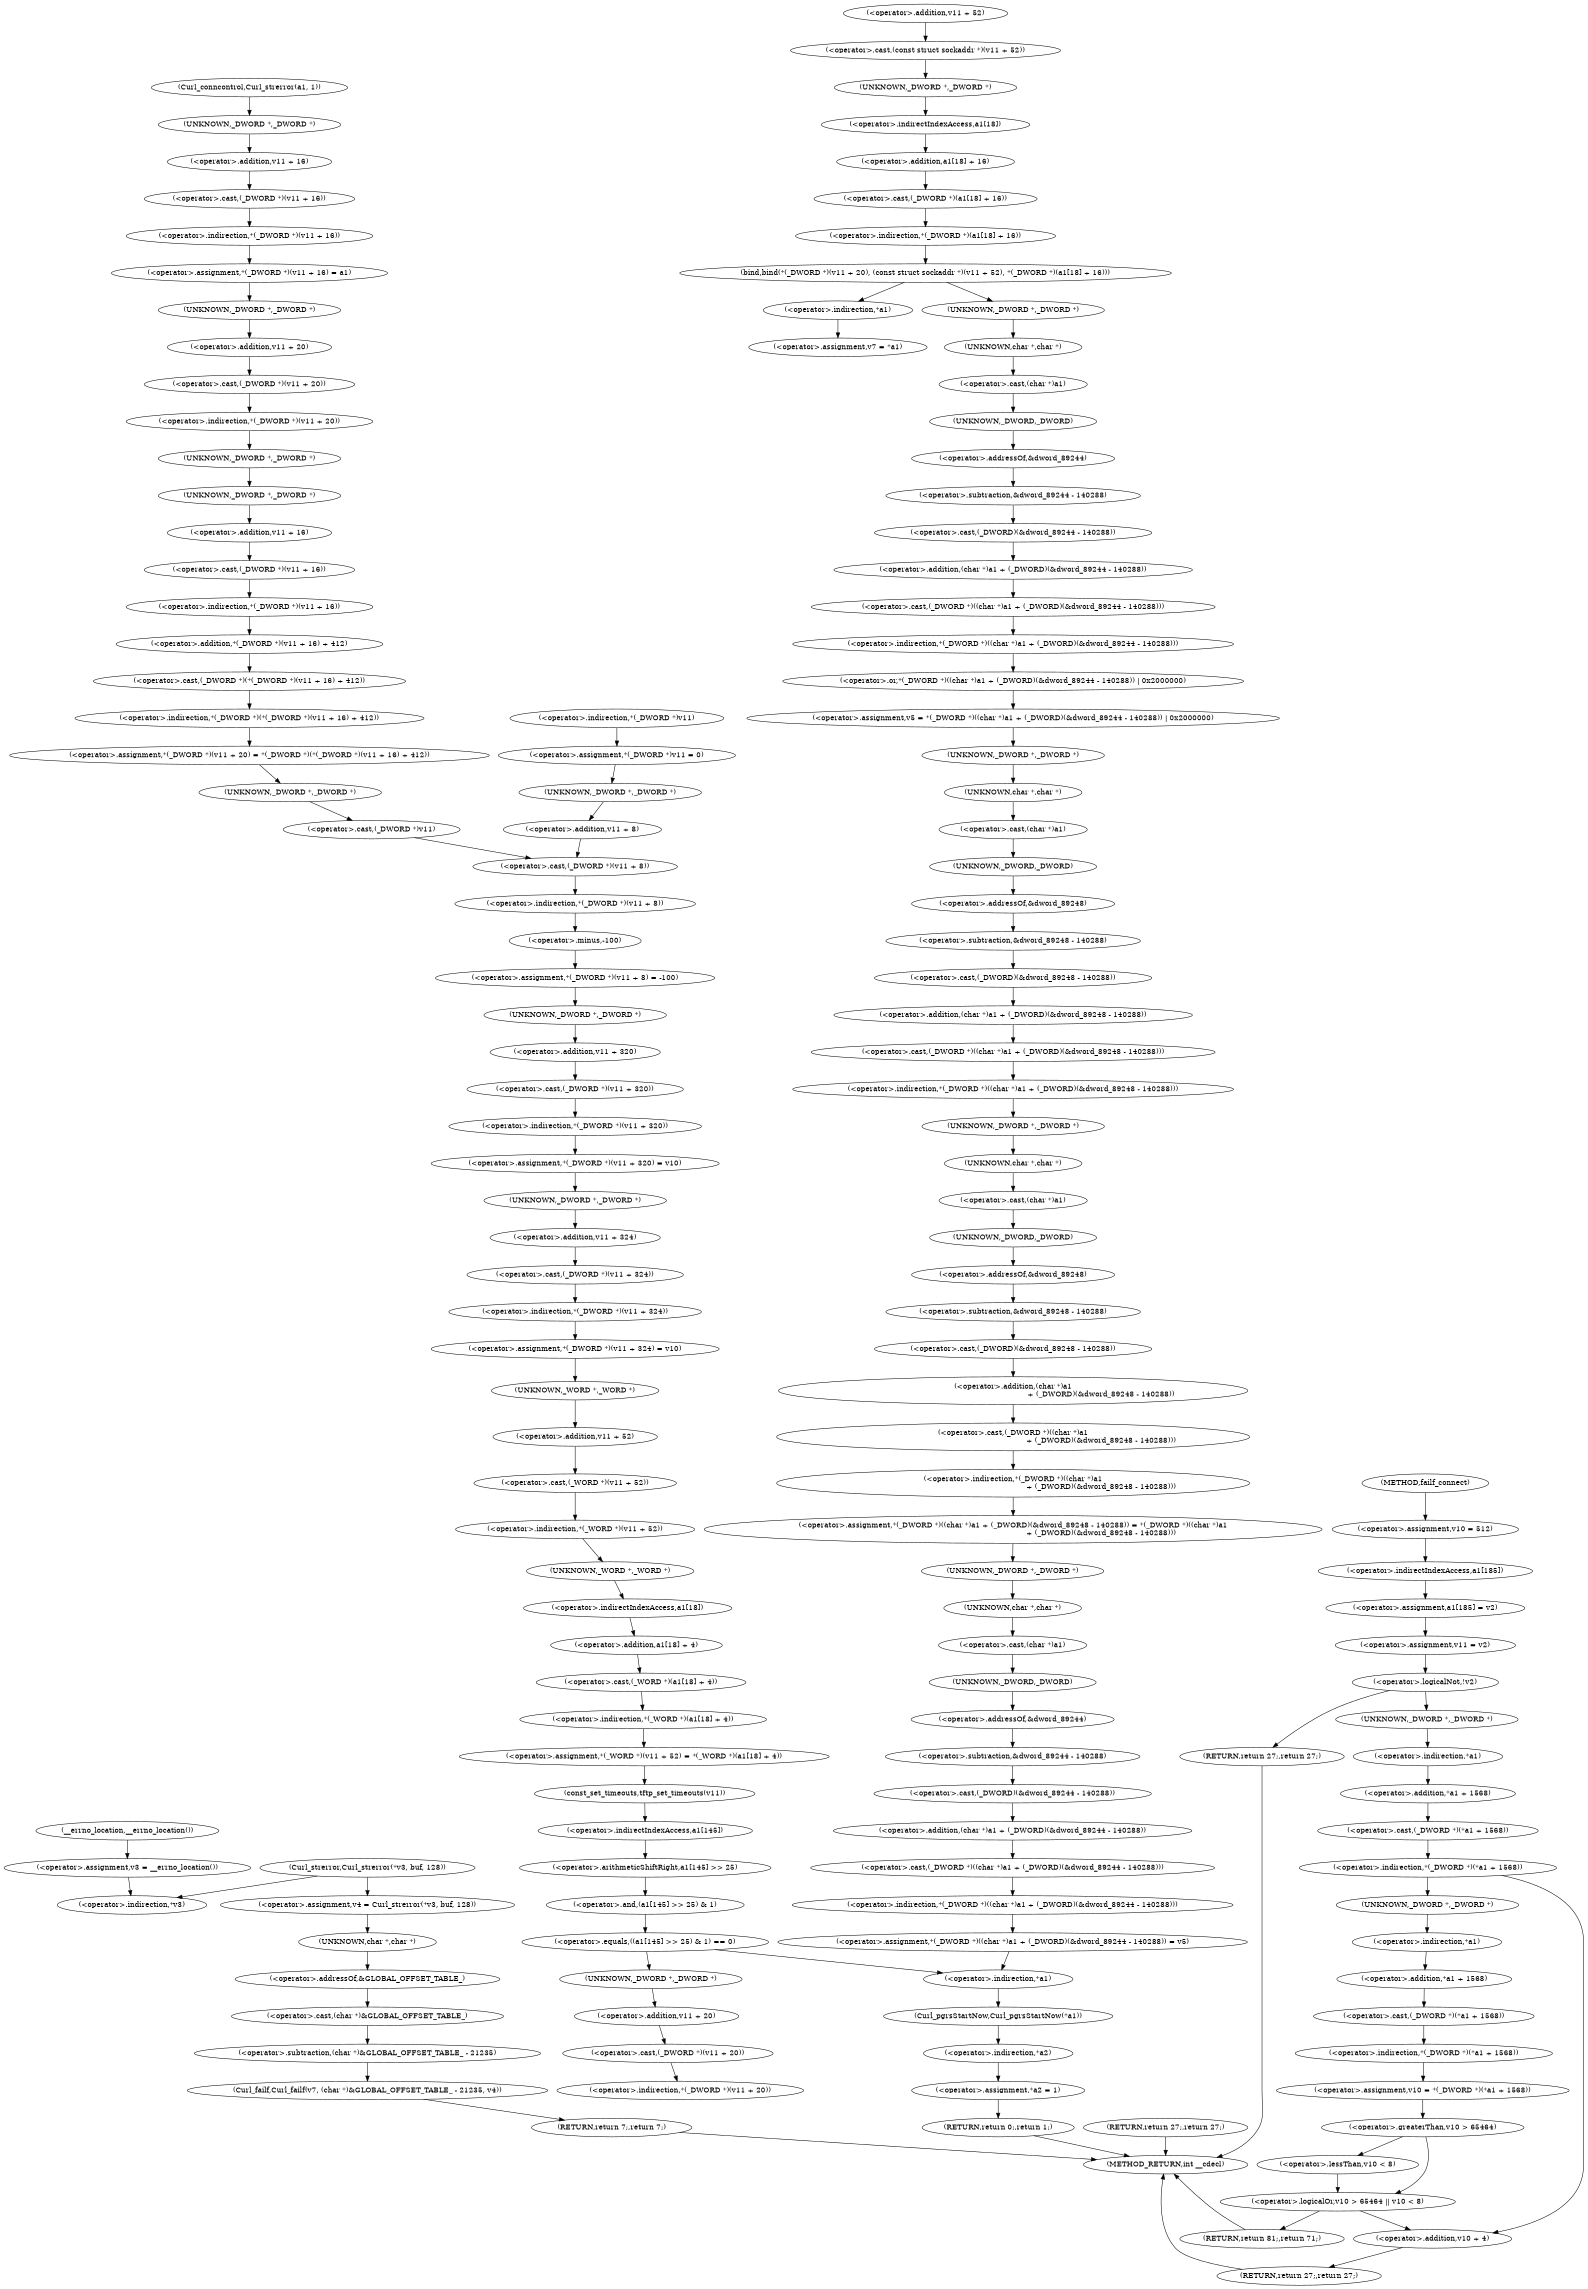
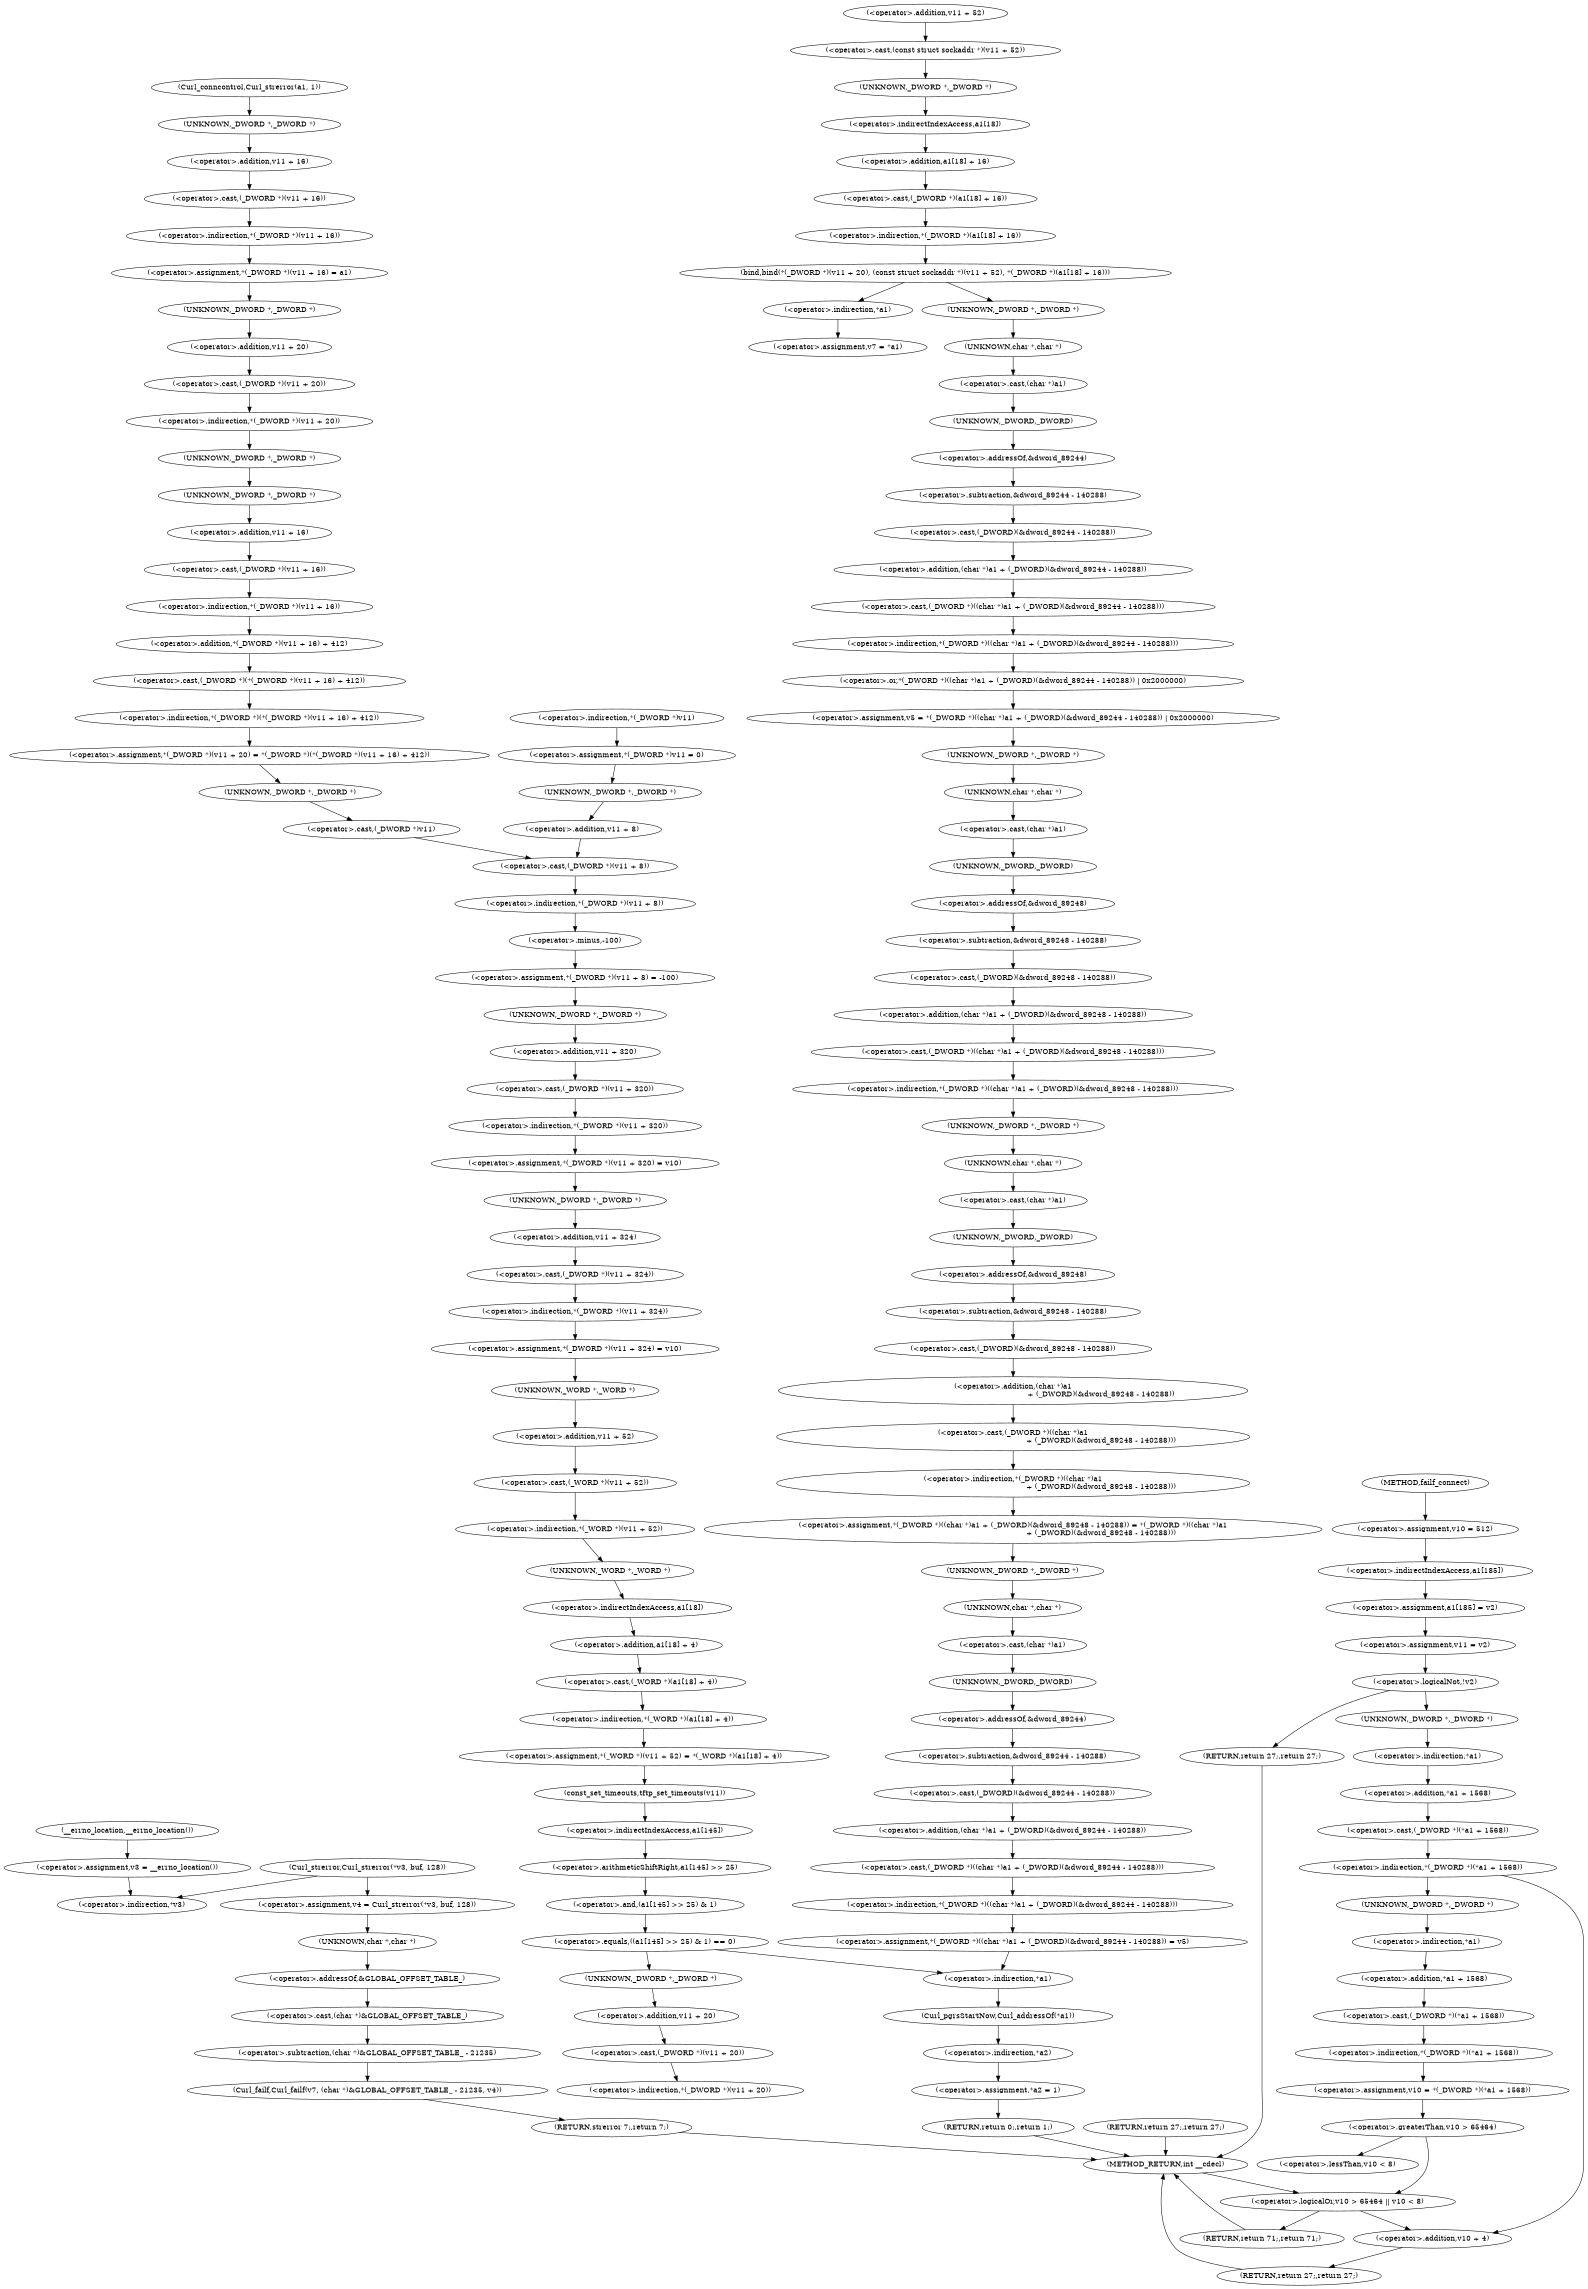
(998, 2016) -> (998, 2016)
(612, 2128) -> (612, 2128)
(1338, 2181) -> (1248, 2182)
(1262, 2239) -> (1262, 2239)
